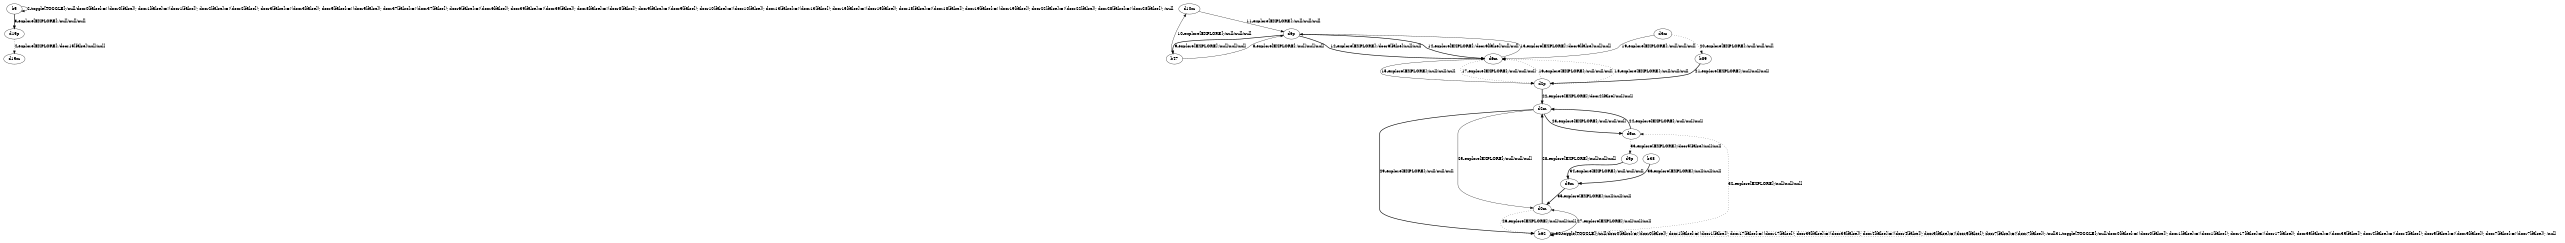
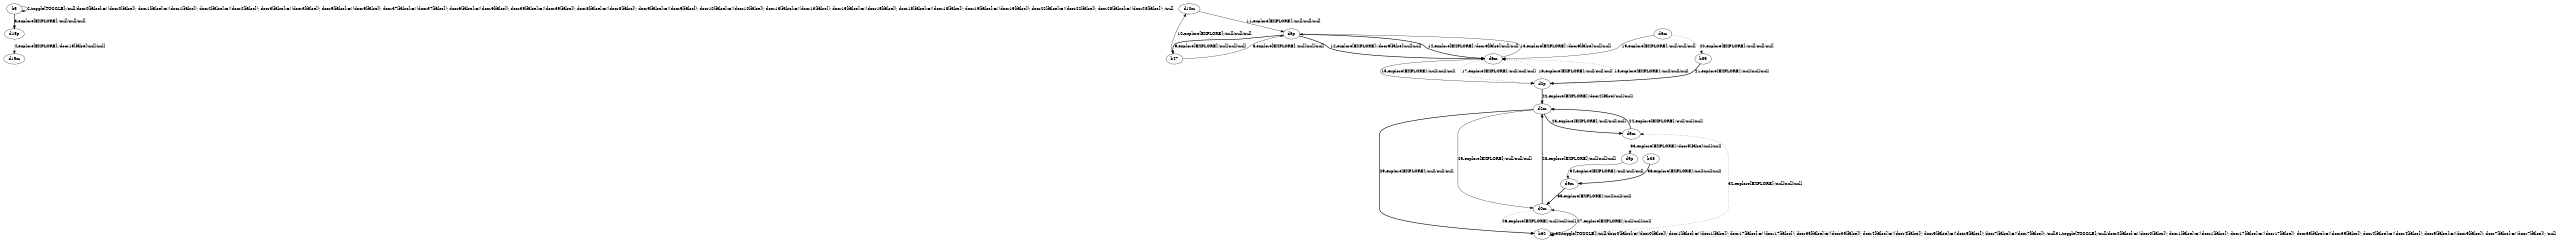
(1593, 165) -> (1593, 165)
